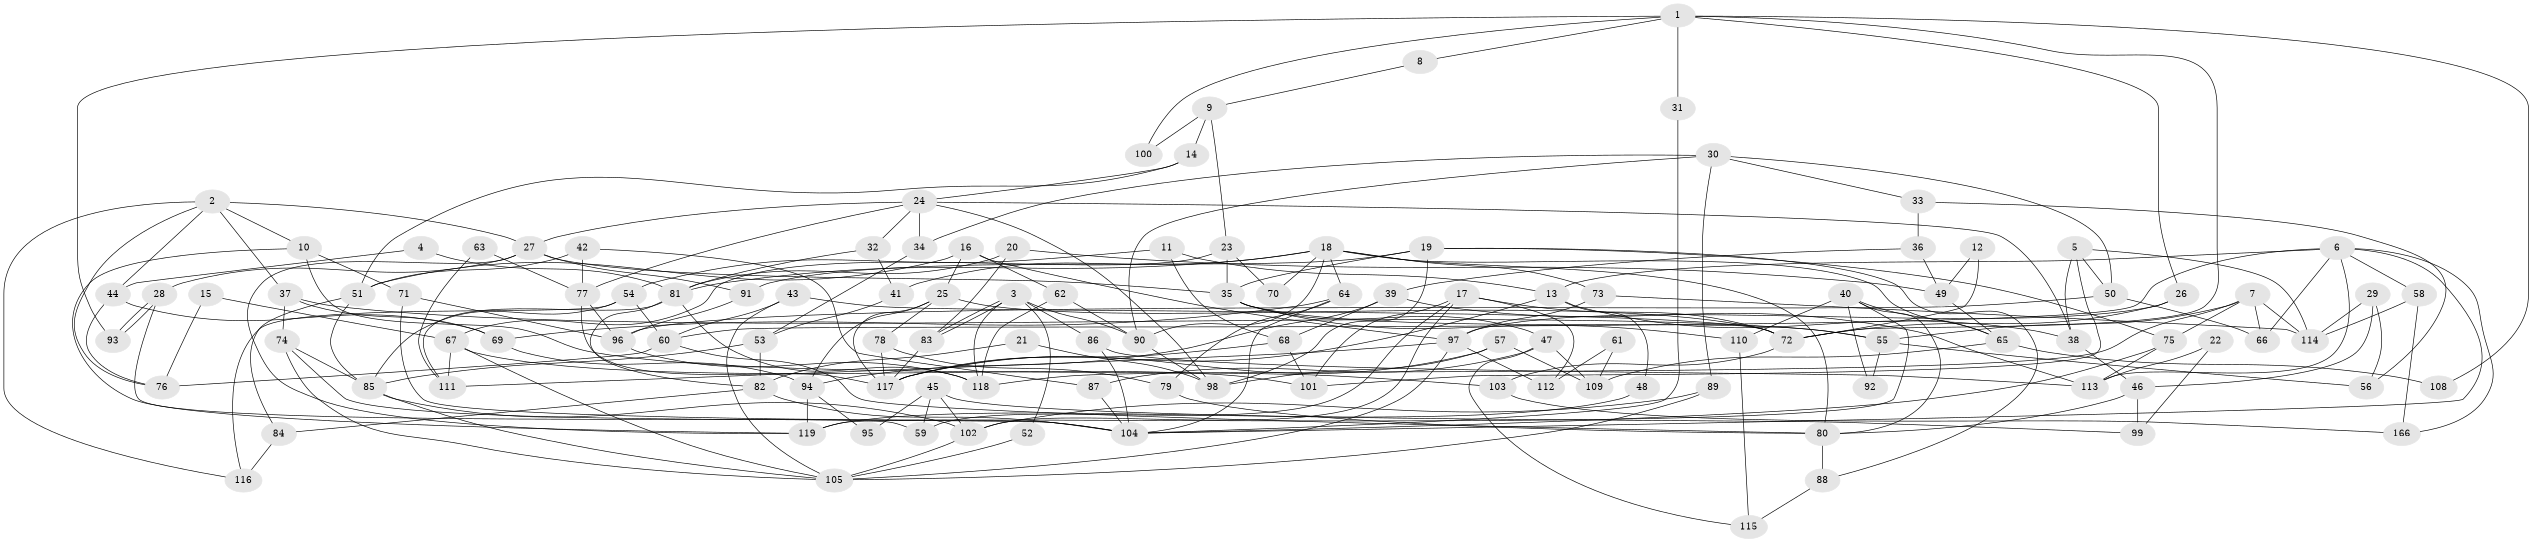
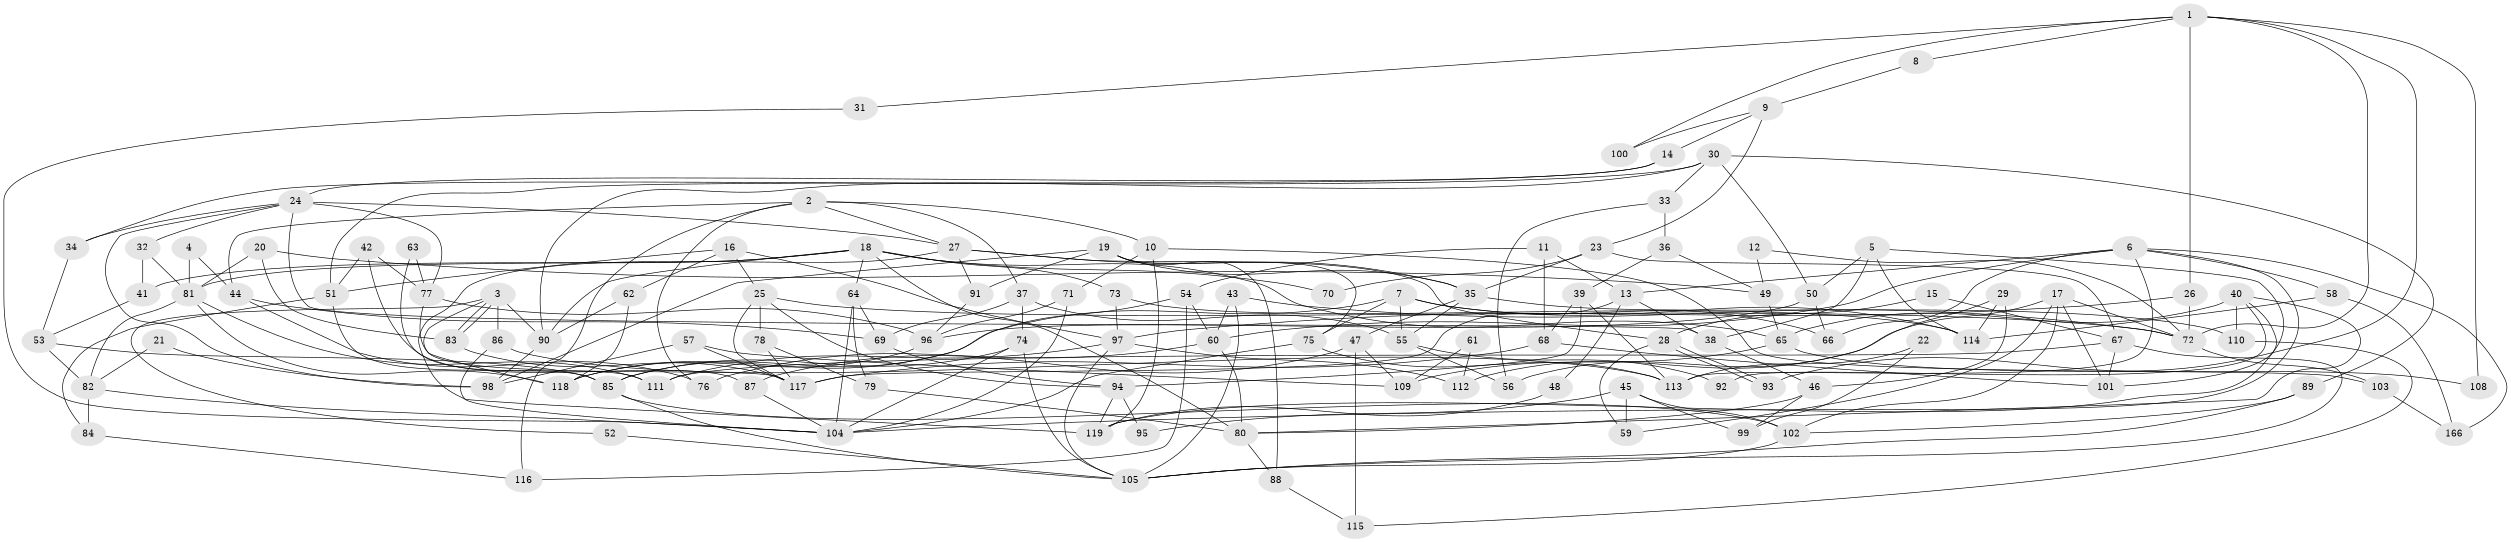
(183, 341) -> (1796, 314)
